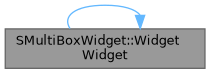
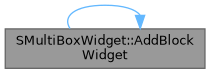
(105, 49) -> (105, 49)
